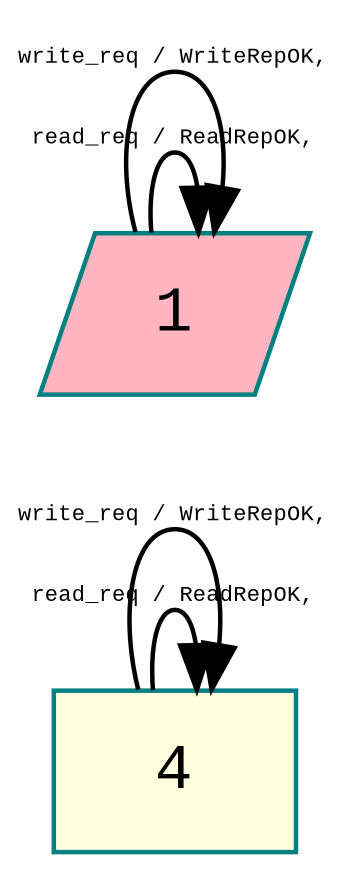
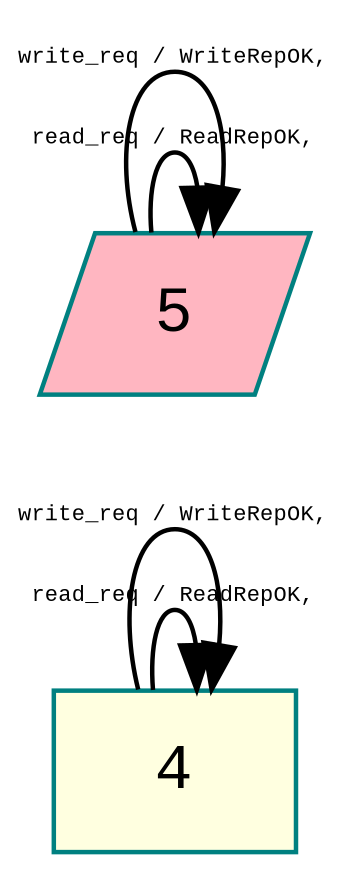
(175, 314) -> (175, 314)
